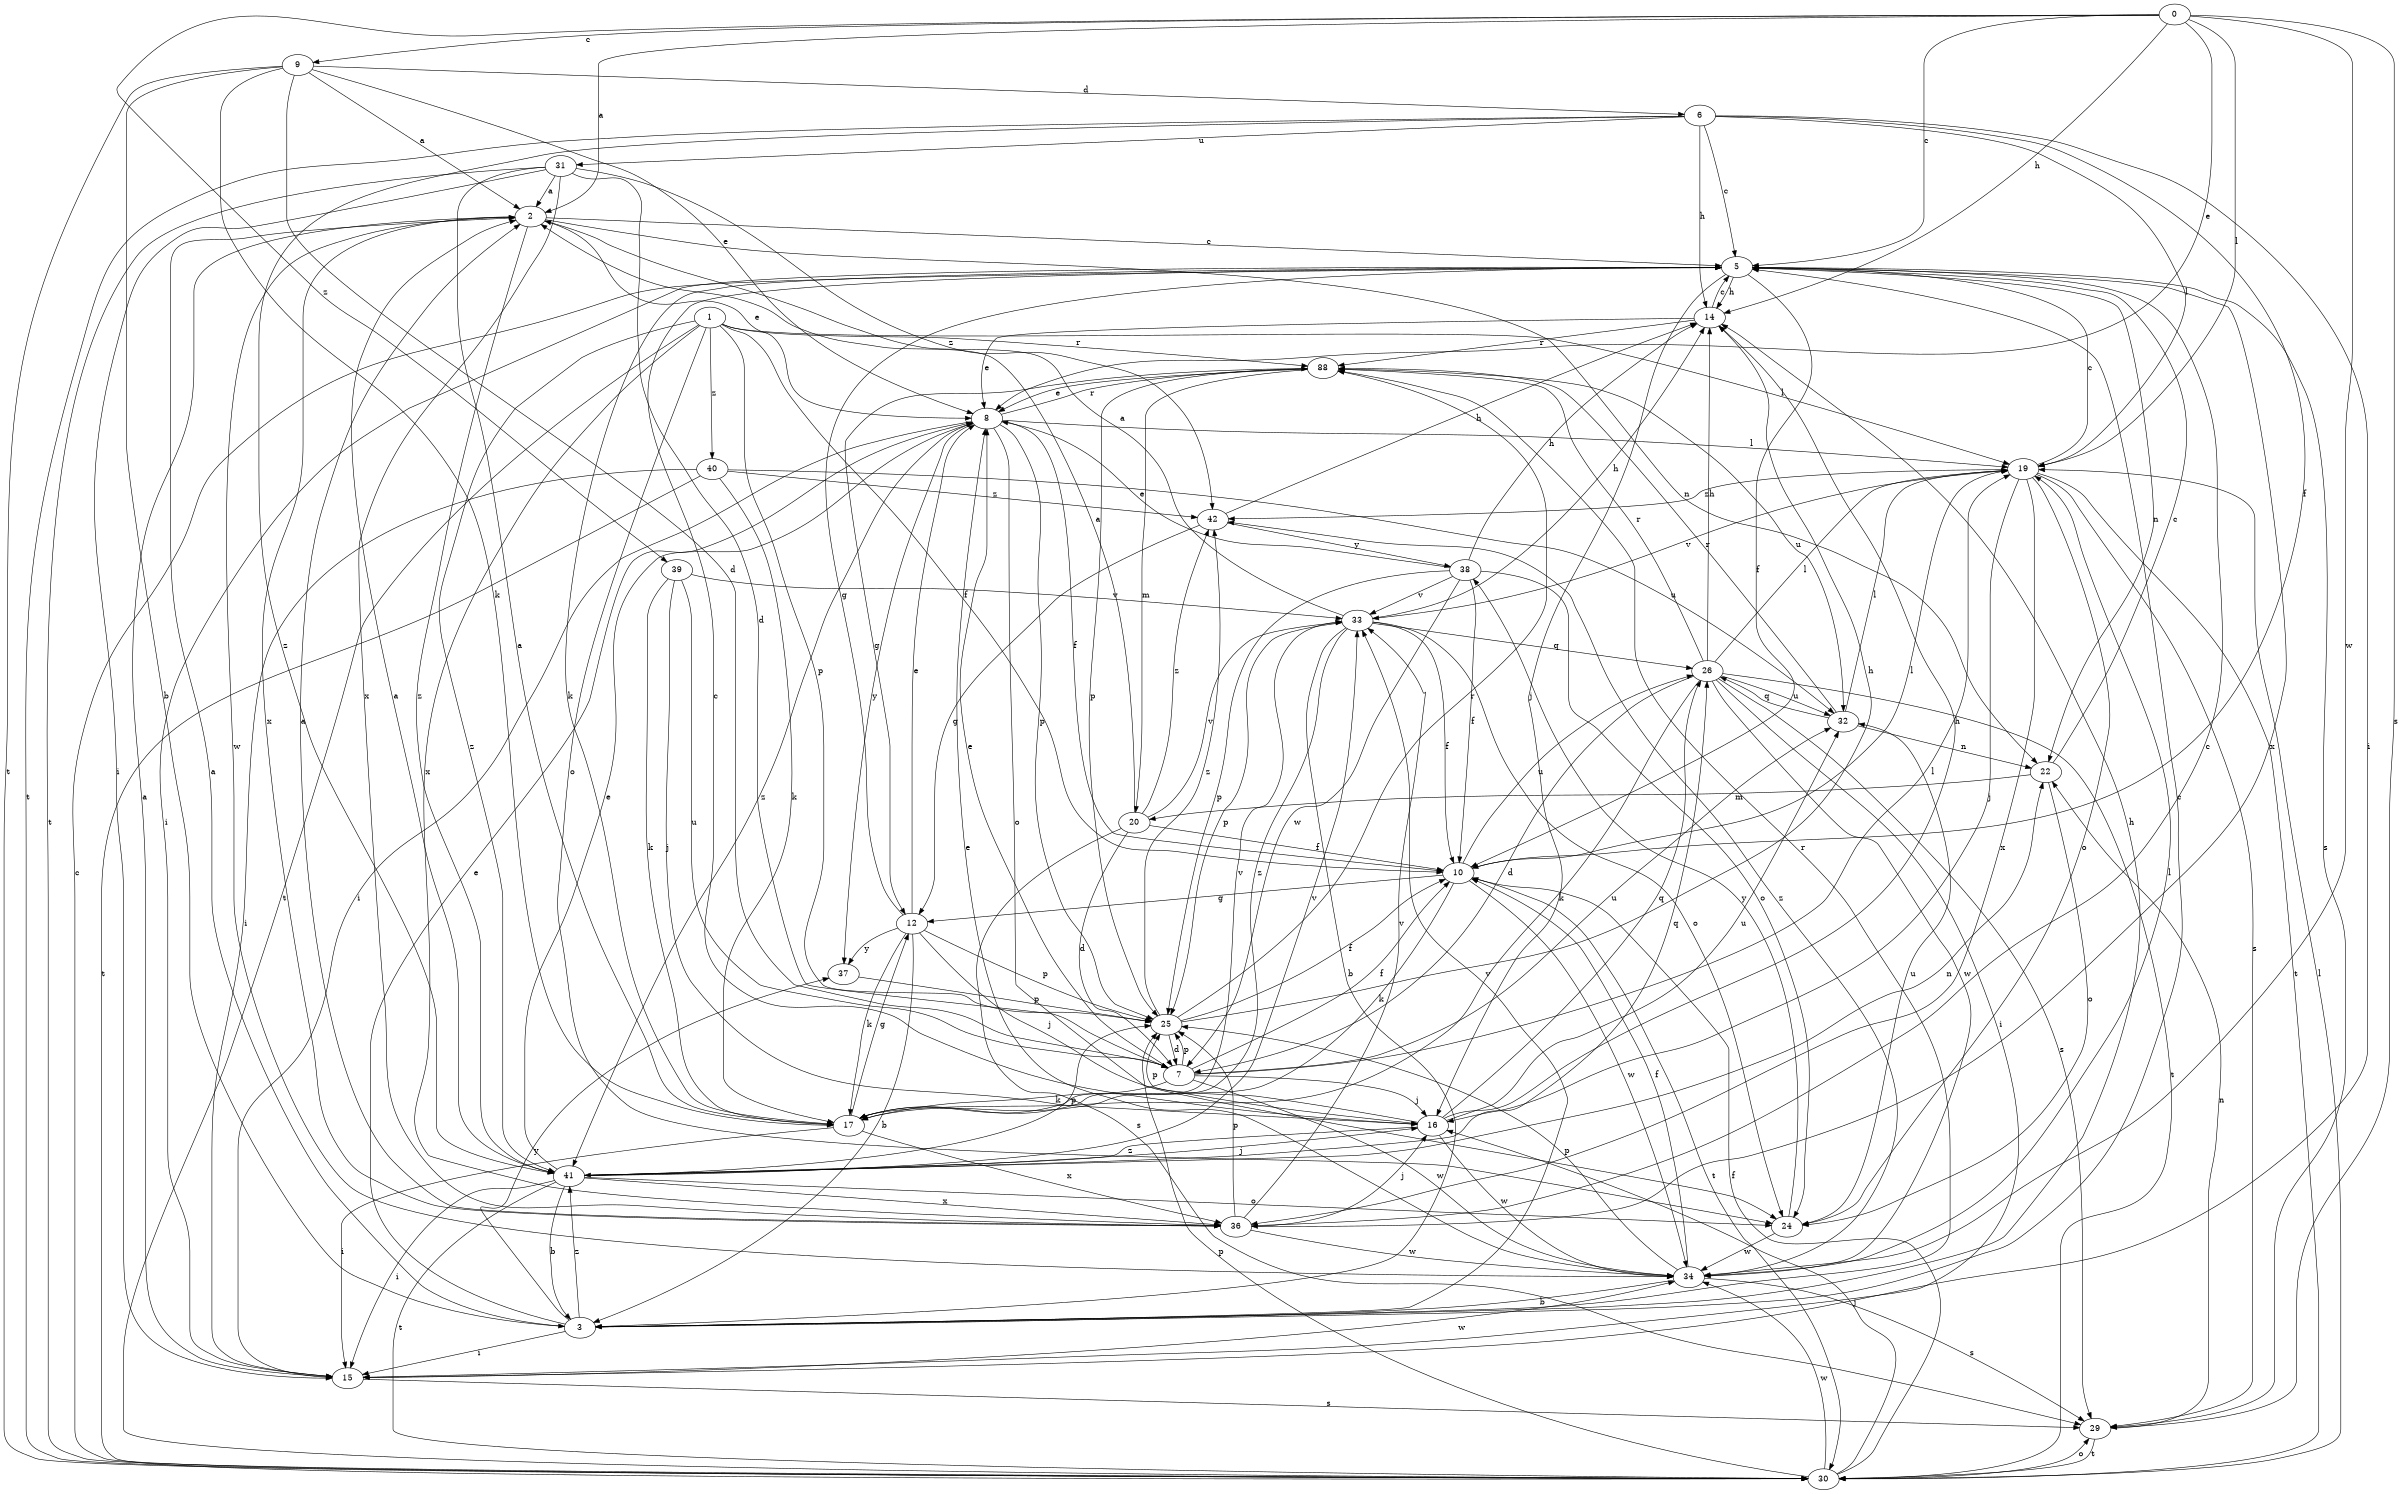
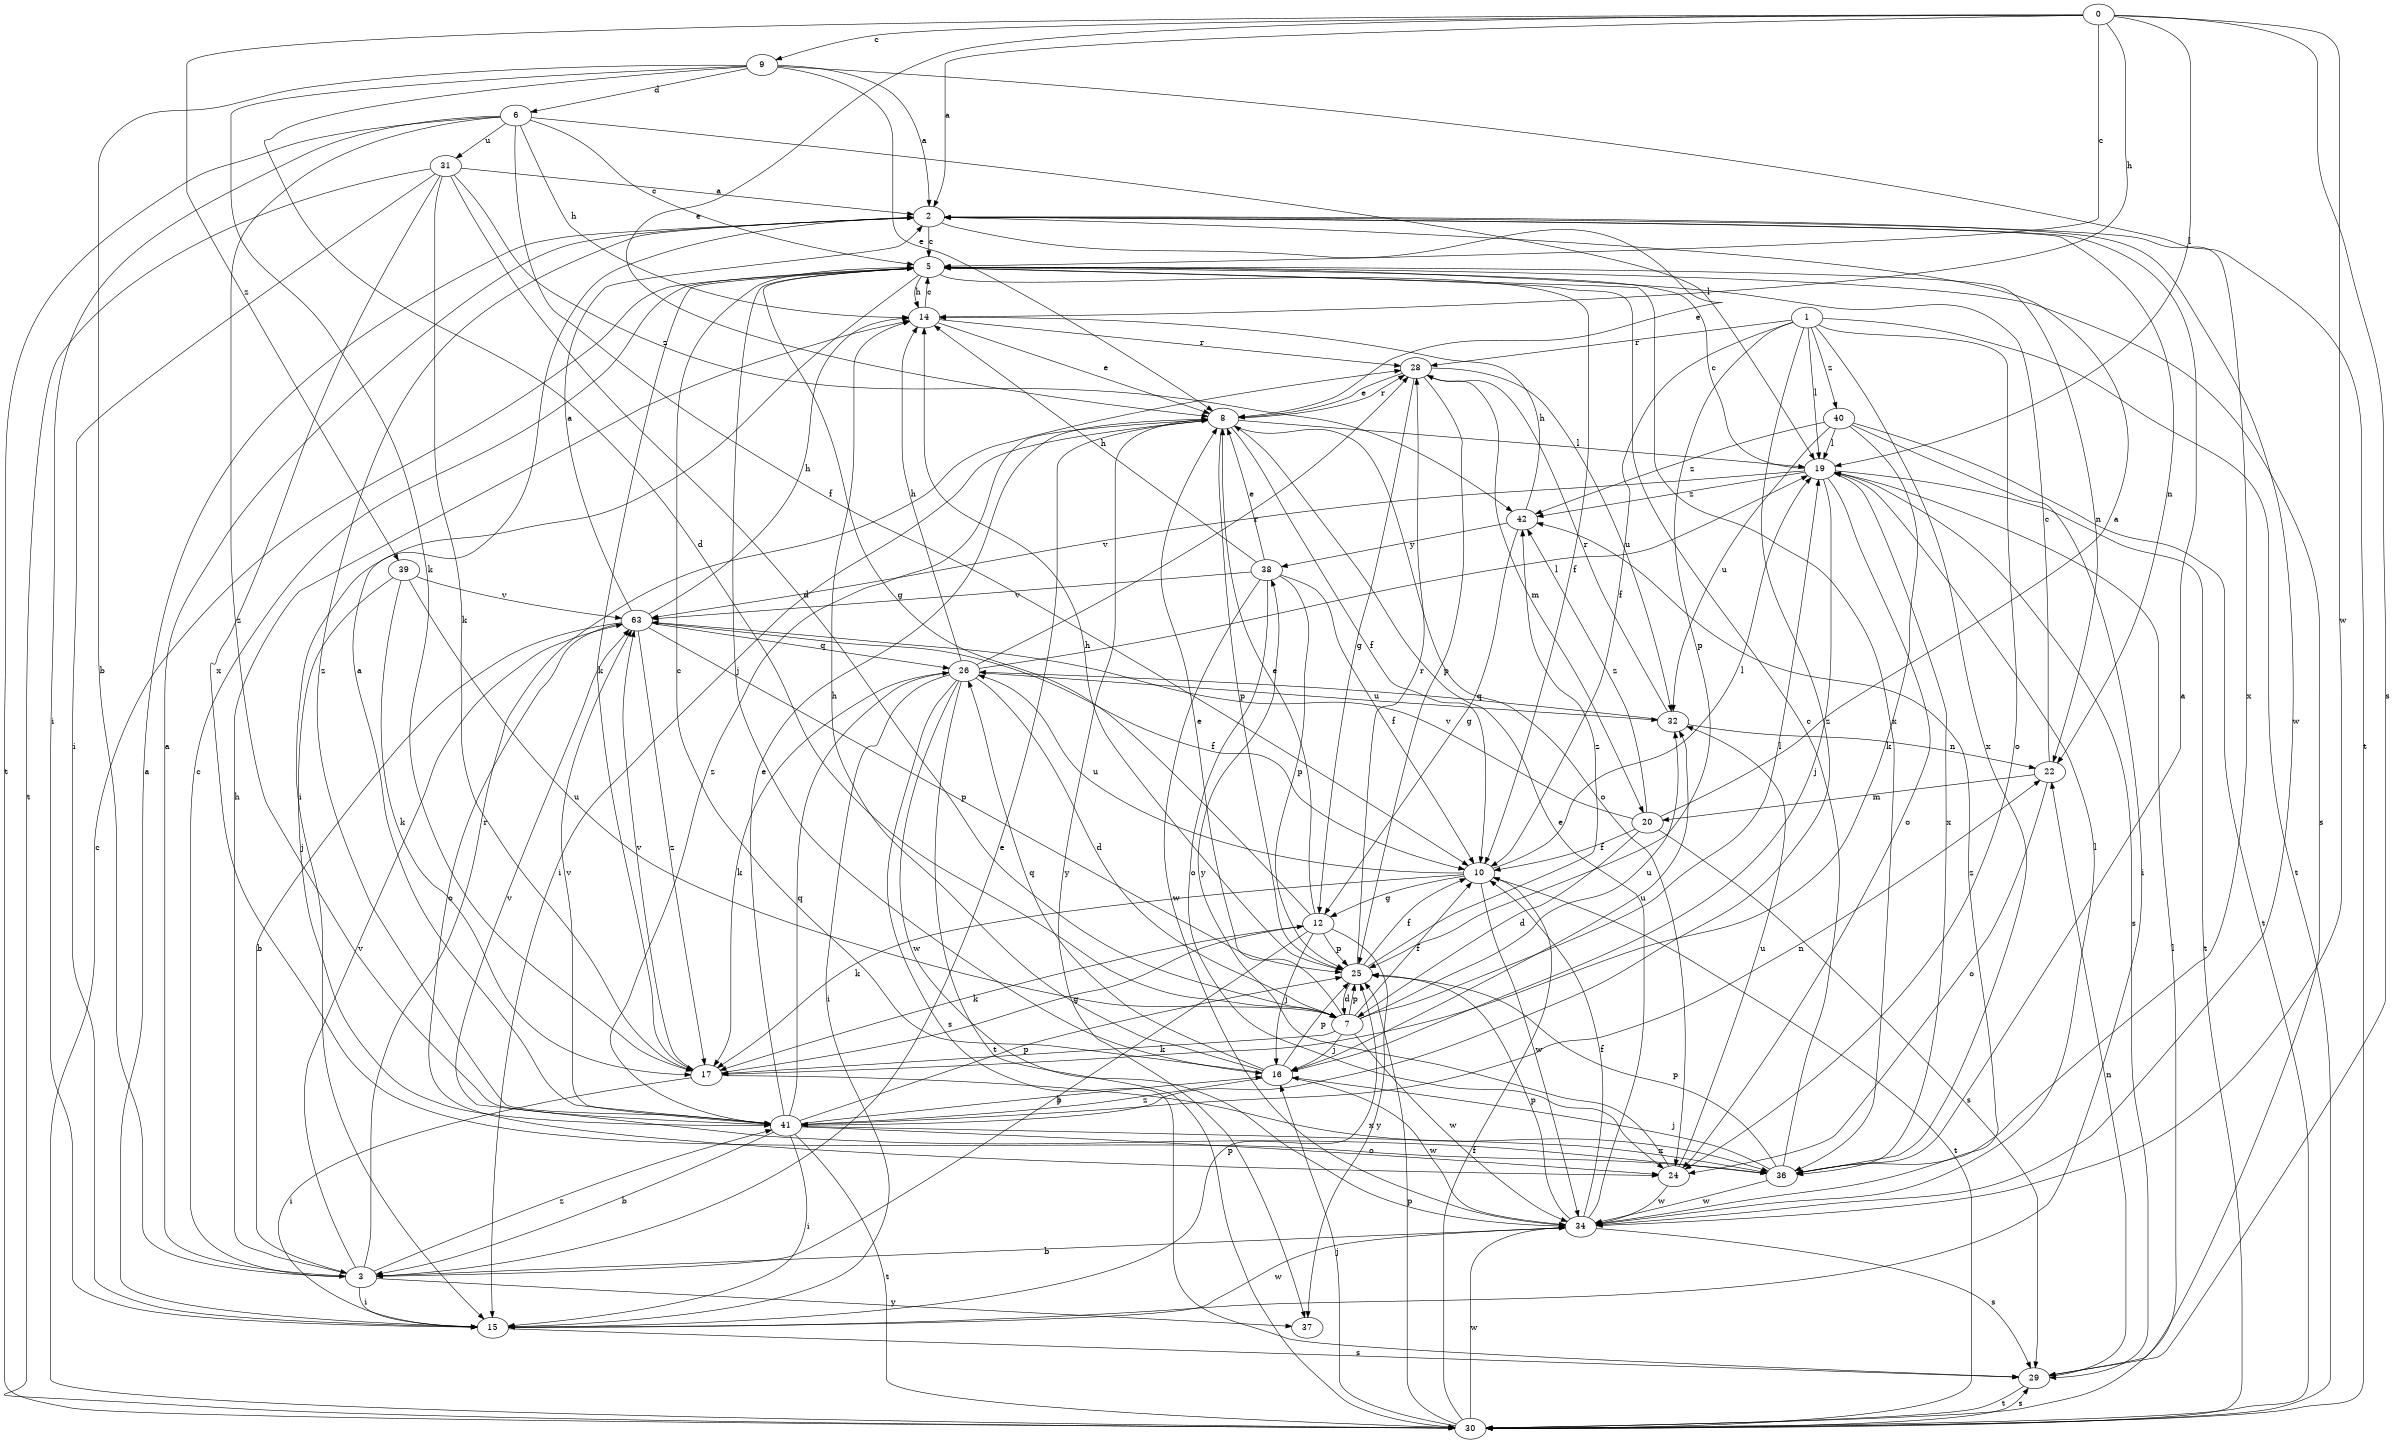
(1323, 368) -> (1416, 368)
(1883, 549) -> (1831, 441)
(1357, 621) -> (637, 621)
(520, 646) -> (465, 621)
(1292, 815) -> (1198, 976)
(1002, 999) -> (1041, 1287)
(833, 1079) -> (339, 1008)
(2081, 1454) -> (2021, 1403)
